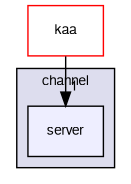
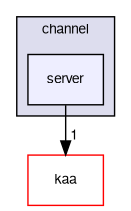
(66, 77) -> (66, 125)
